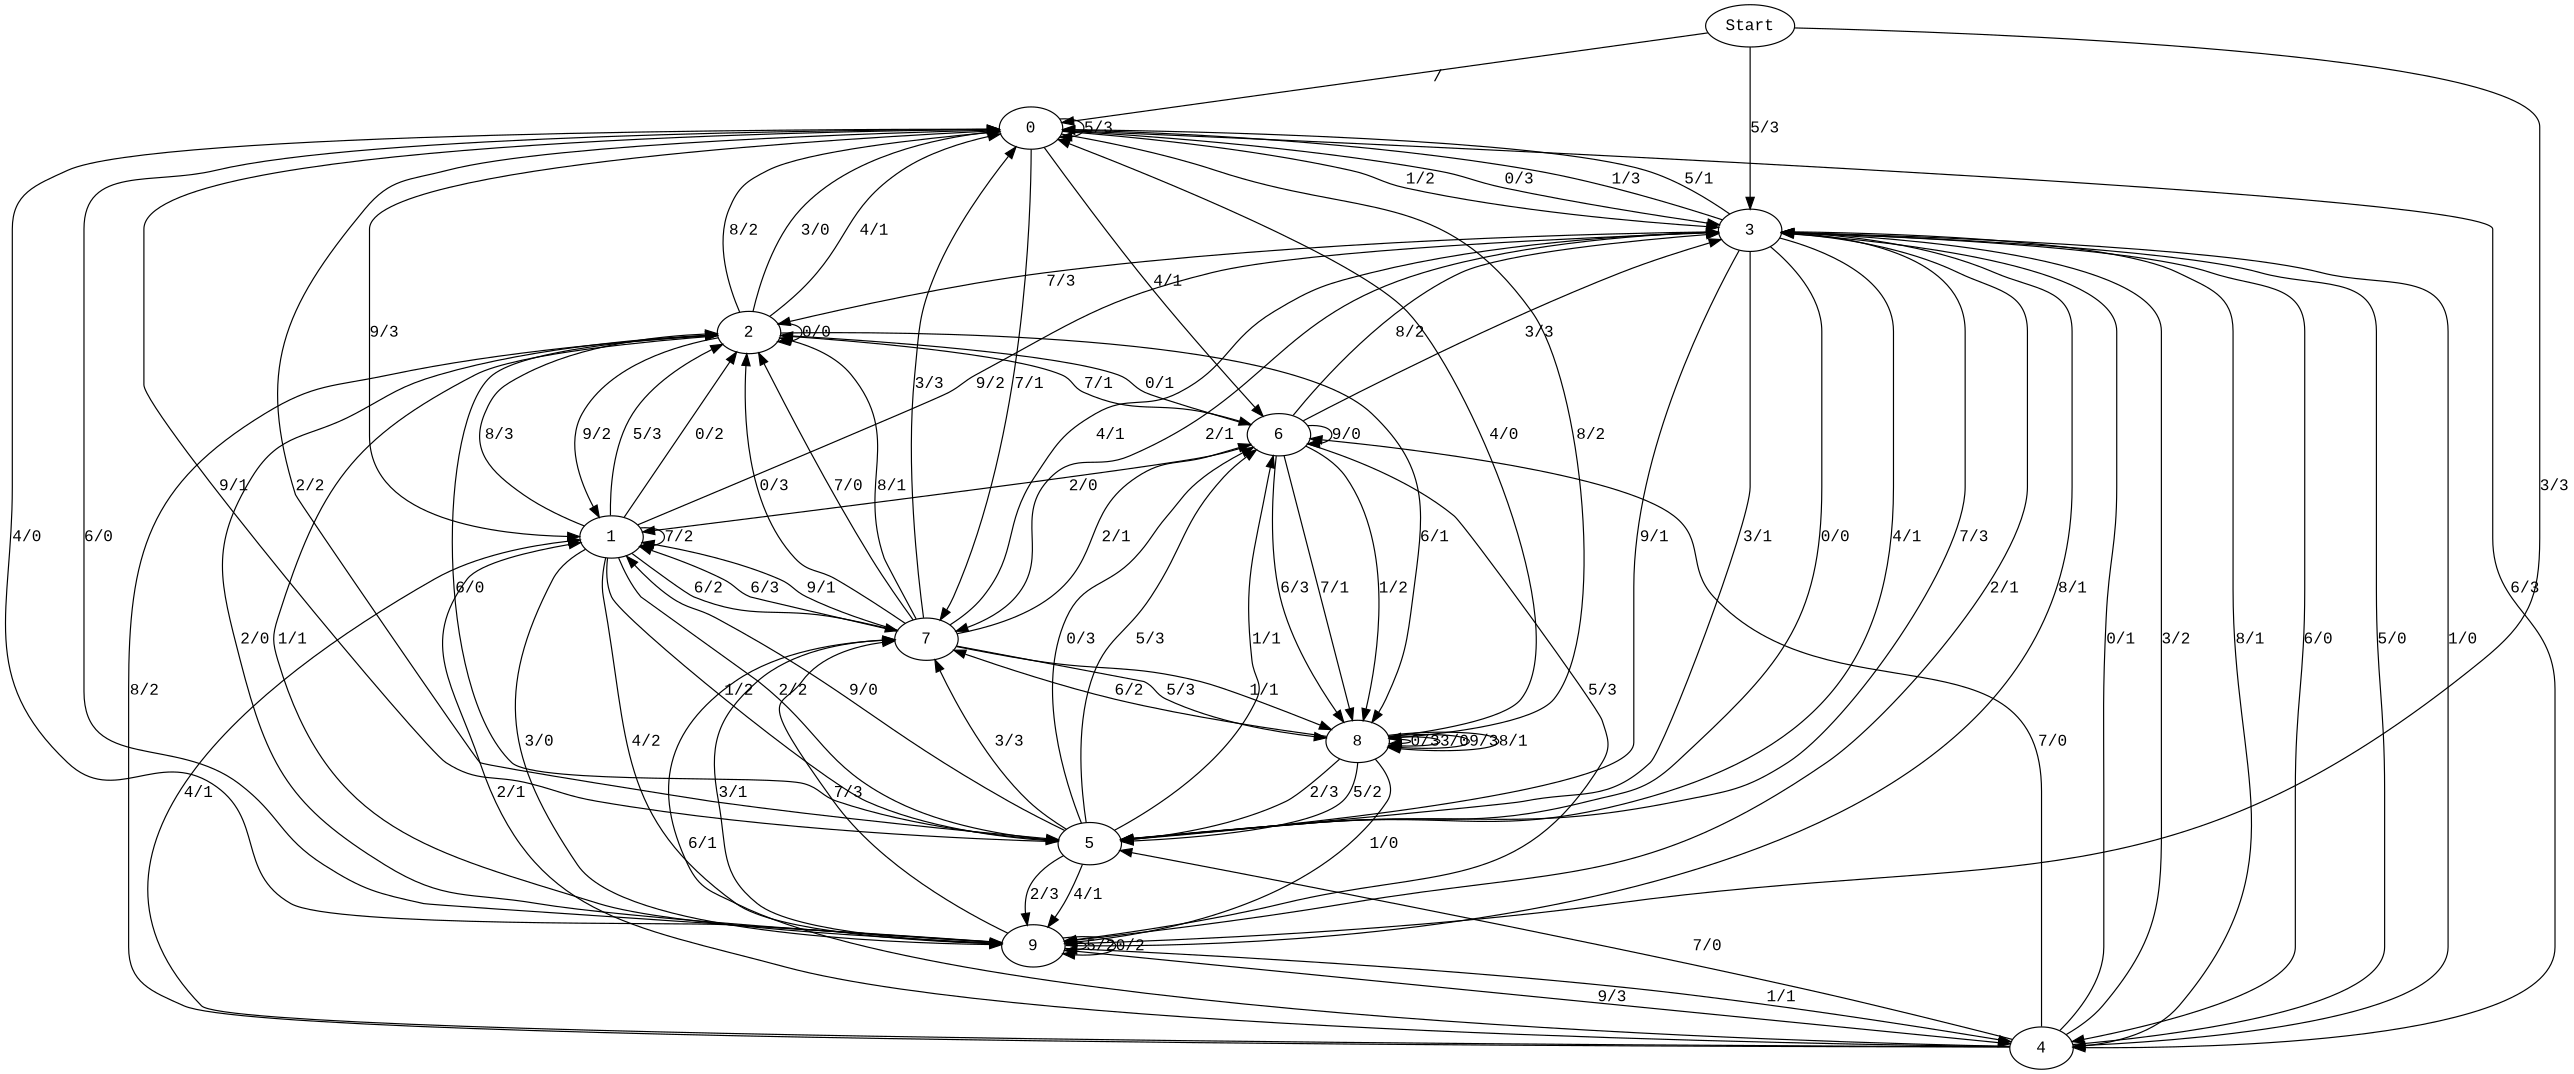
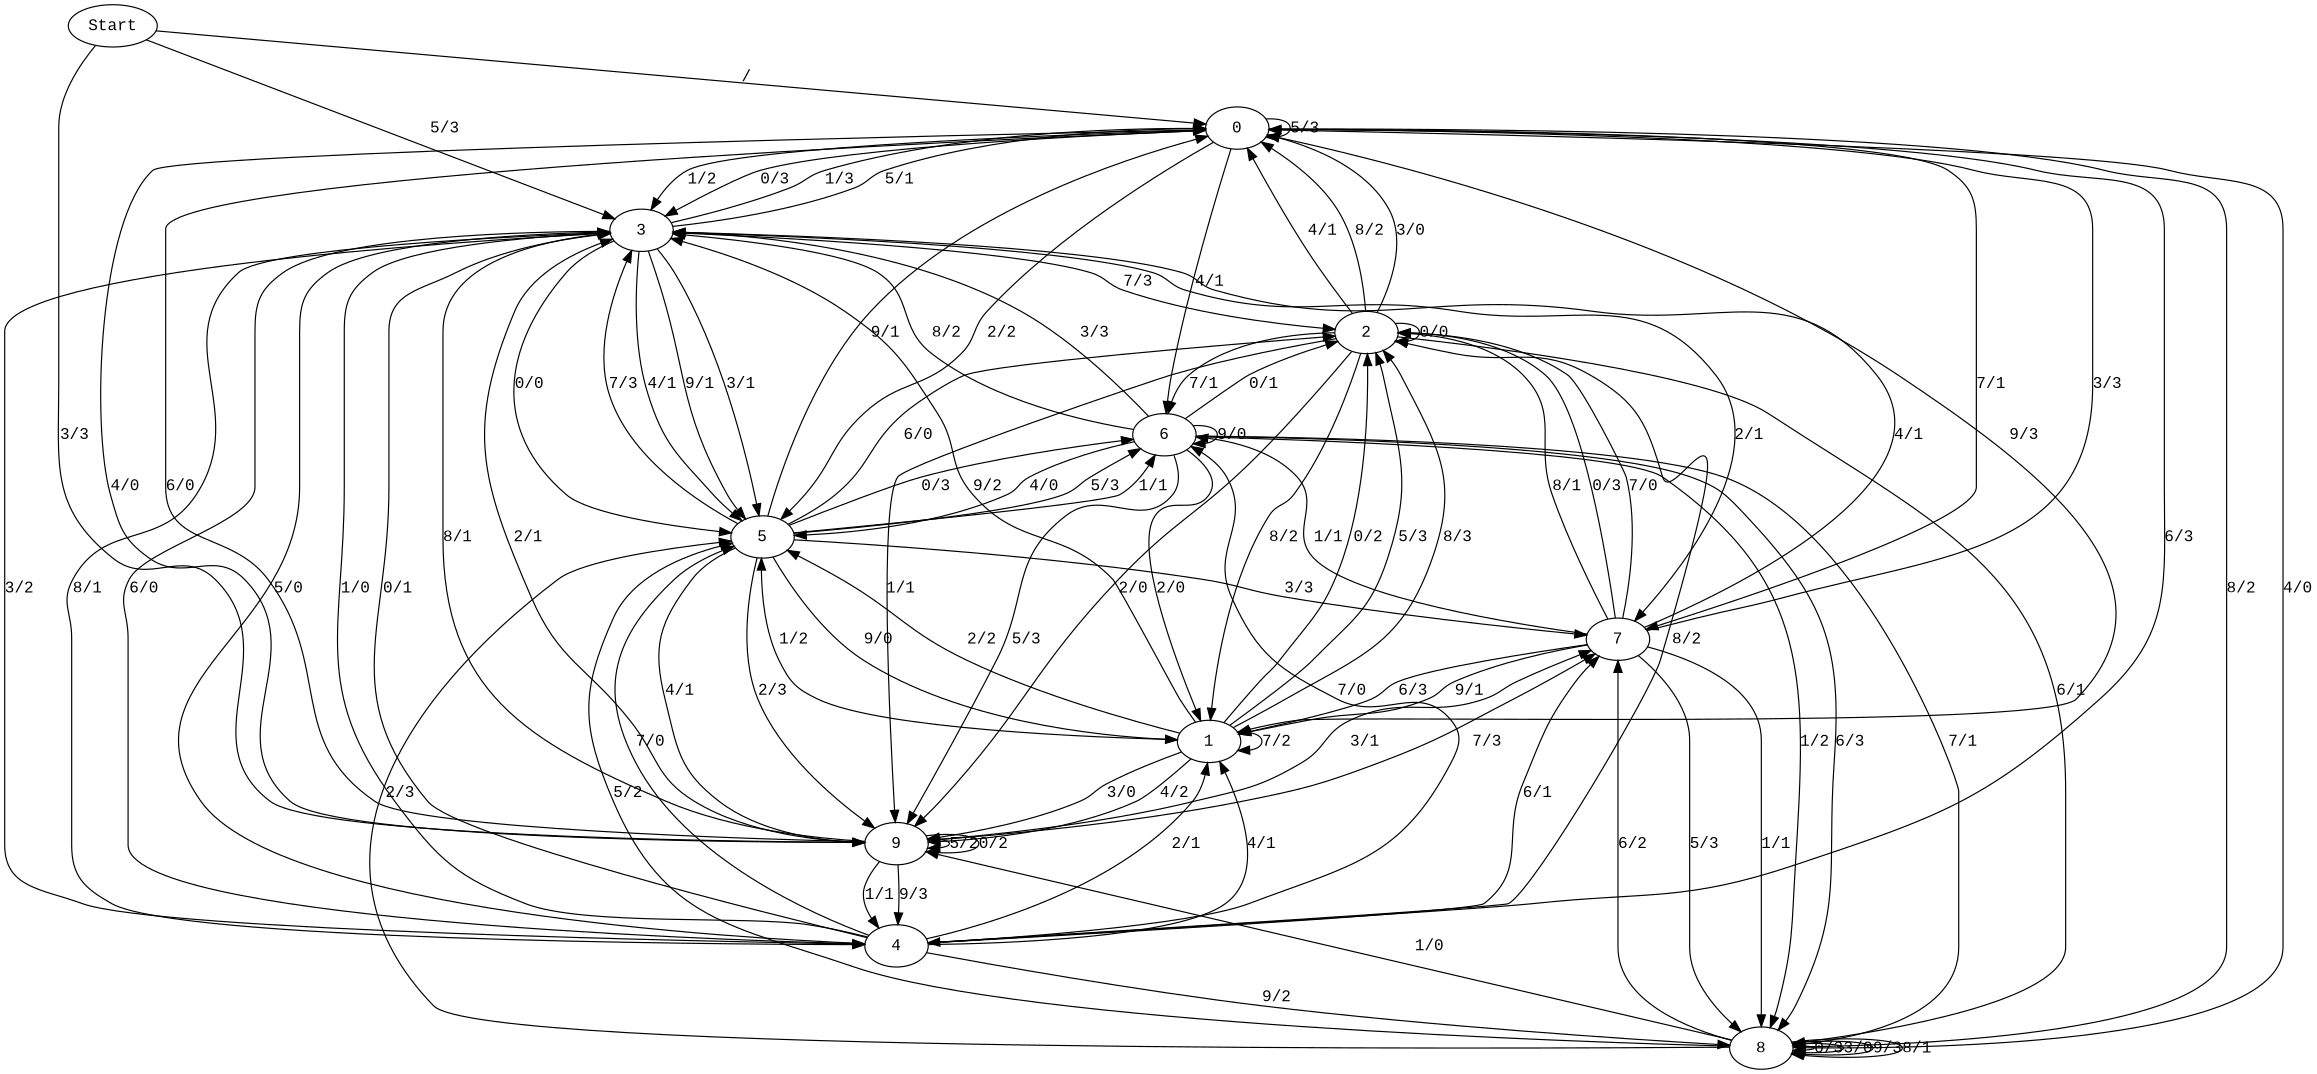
(597, 435) -> (1284, 537)
none -> (992, 500)
(1116, 537) -> (1328, 537)
(752, 611) -> none
none -> (1321, 1012)
